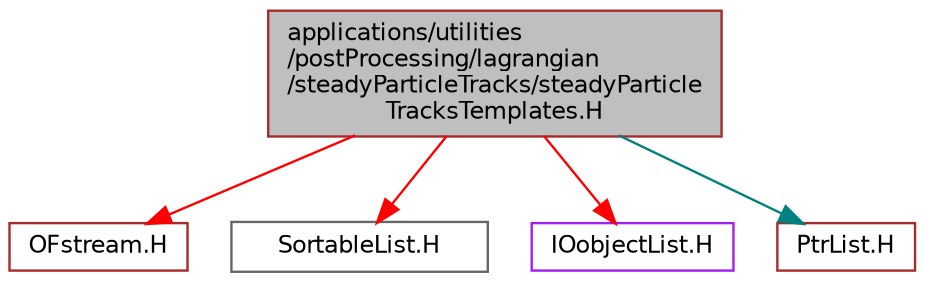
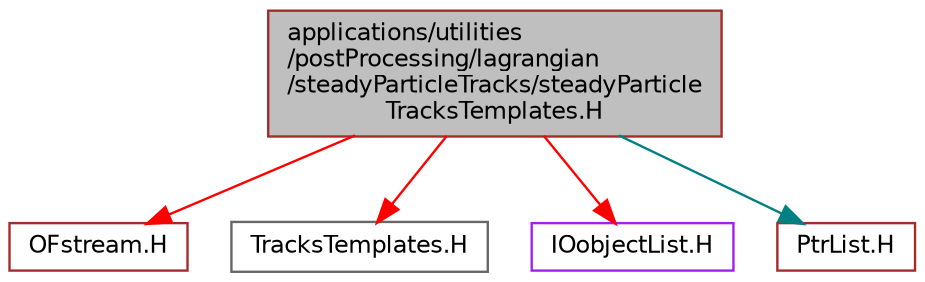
(360, 247) -> (360, 247)
